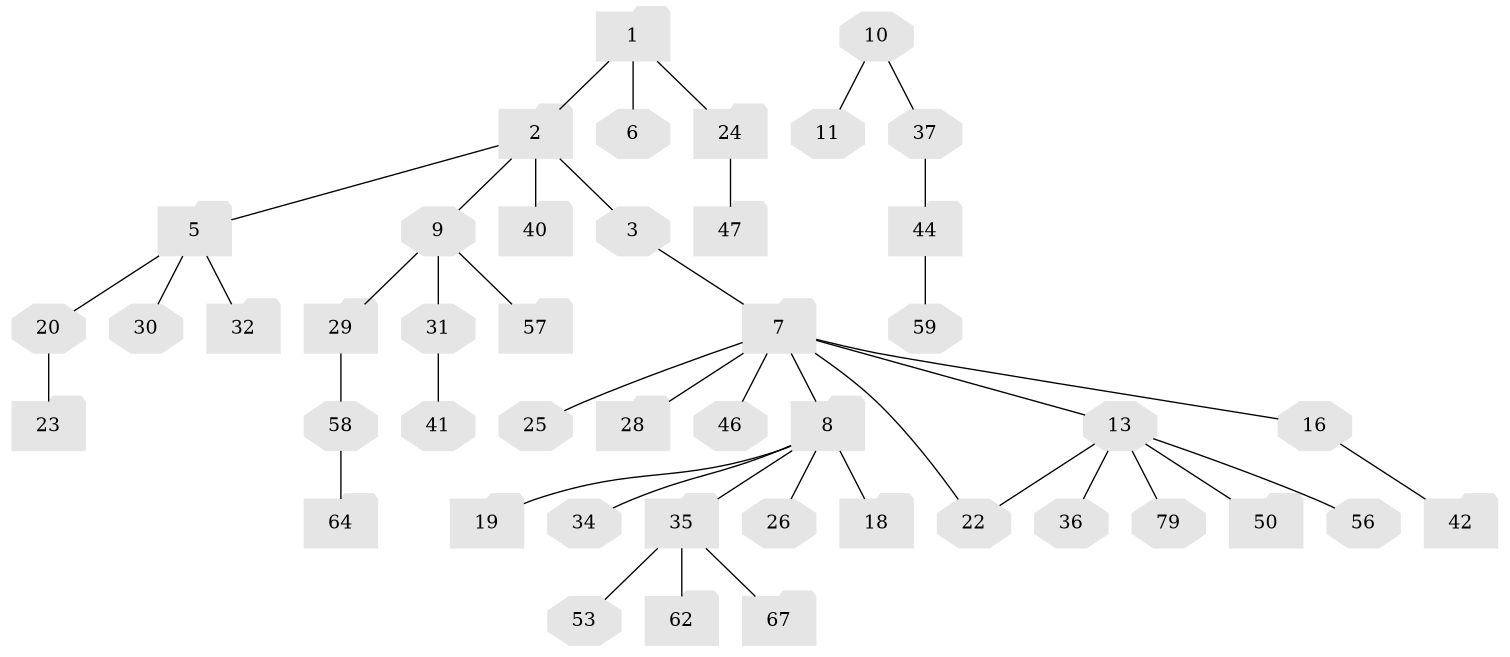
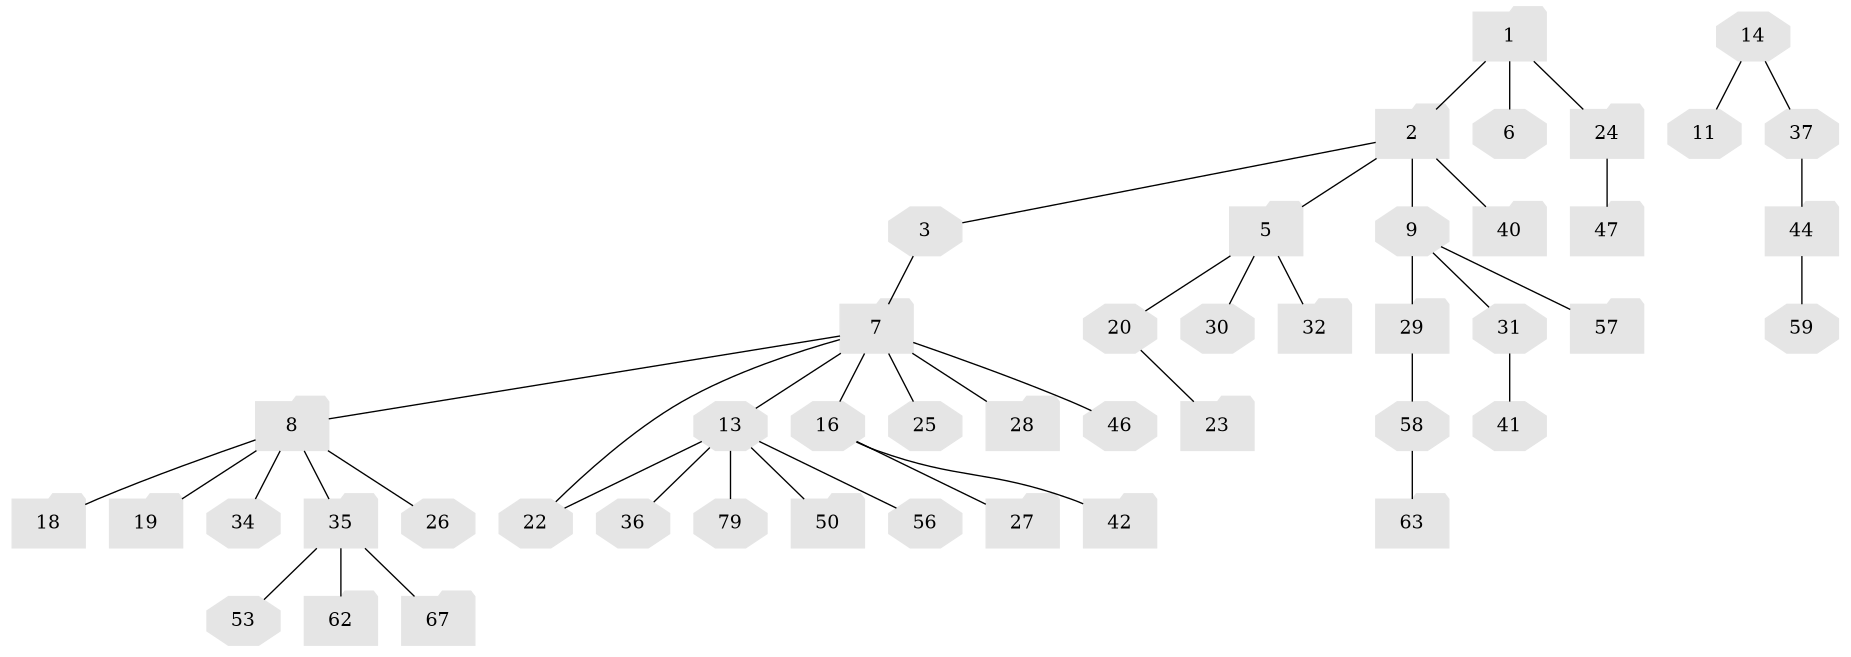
(877, 37) -> (1753, 37)
(341, 524) -> (1412, 524)
none -> (1023, 524)
